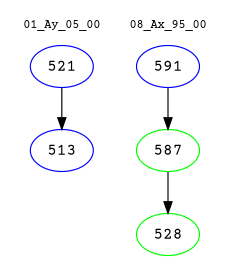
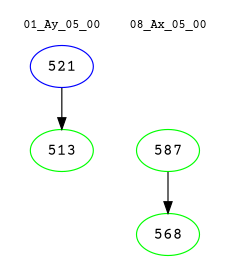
(169, 25) -> (169, 25)
(168, 66) -> none
(62, 150) -> (62, 150)
(168, 235) -> (168, 235)
